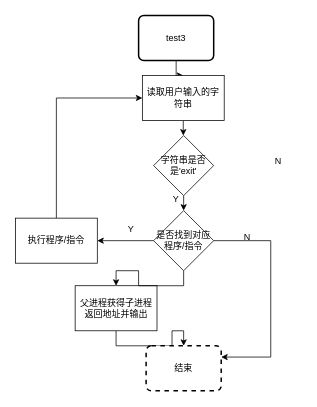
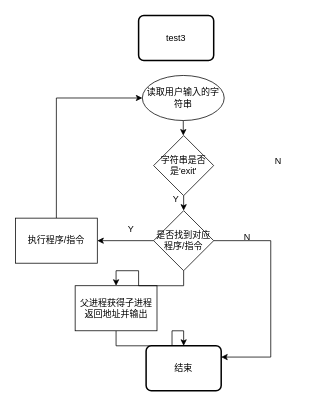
(176, 73) -> none
(183, 98) -> (183, 98)
(183, 368) -> (183, 368)
